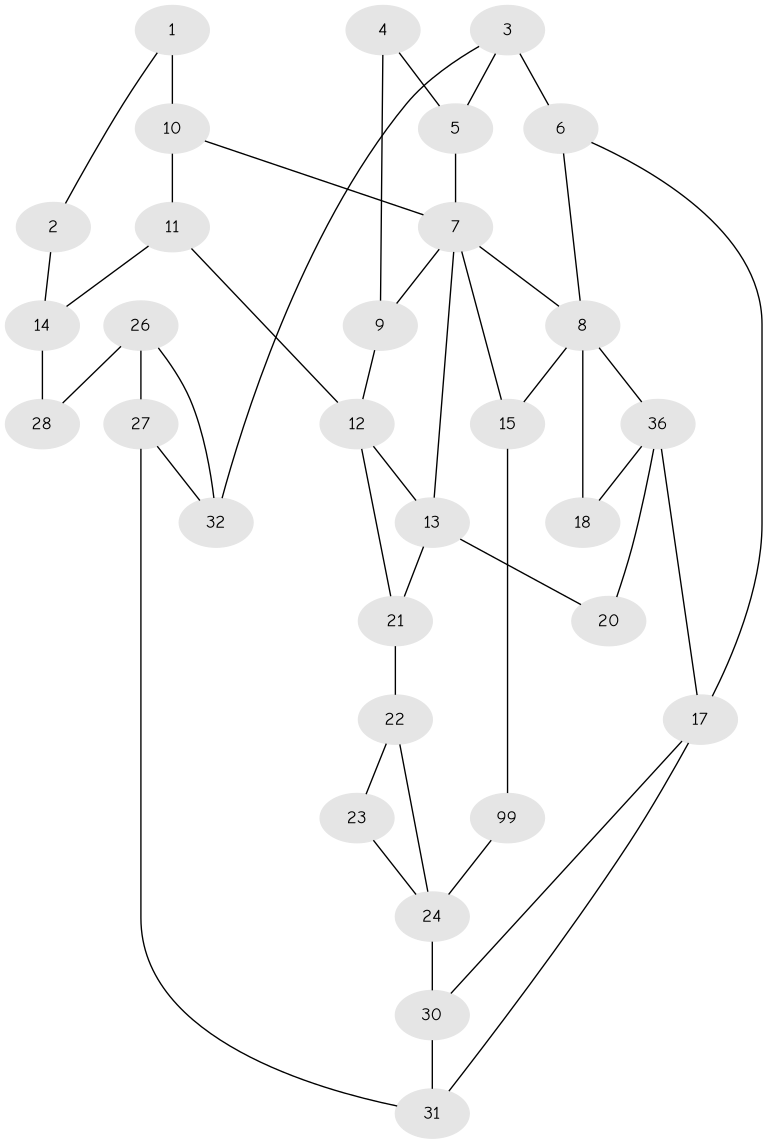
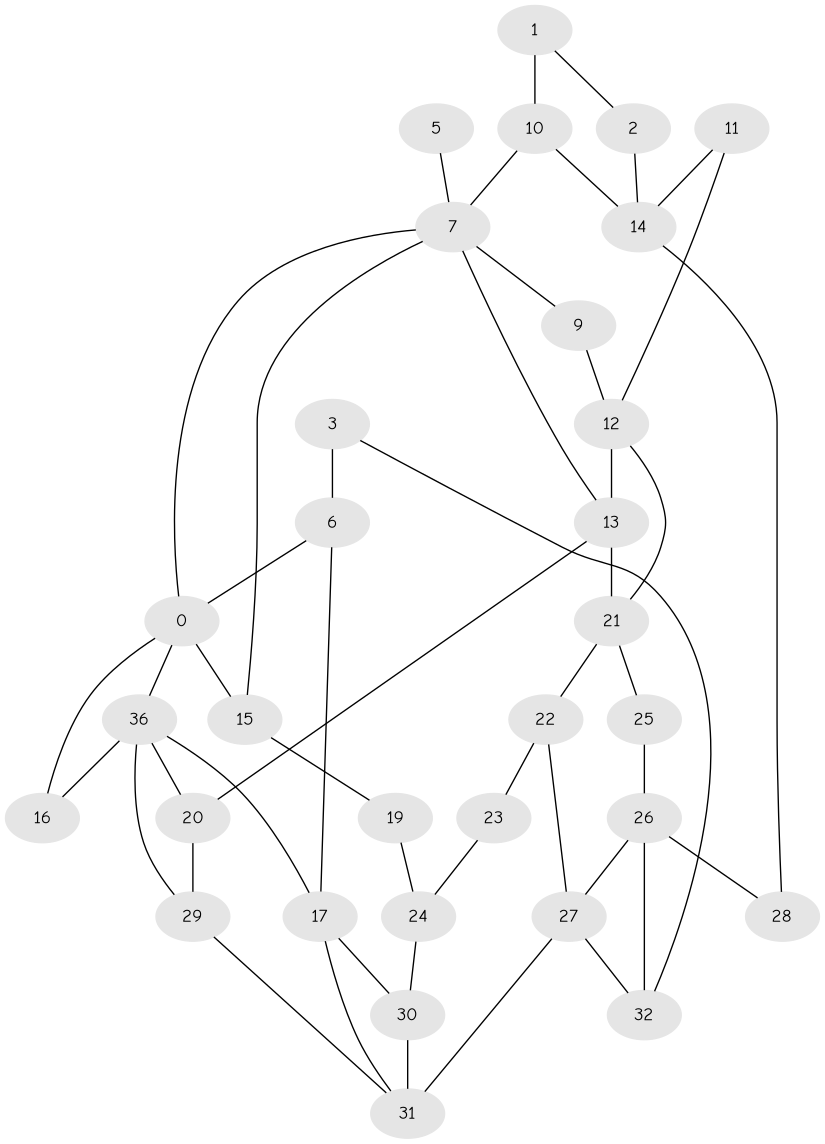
(383, 30) -> none
(482, 79) -> none
(172, 178) -> (587, 178)
(583, 326) -> (182, 621)
(583, 523) -> (42, 818)
none -> (644, 720)
(414, 818) -> (557, 818)
(508, 818) -> (395, 818)
none -> (193, 917)
